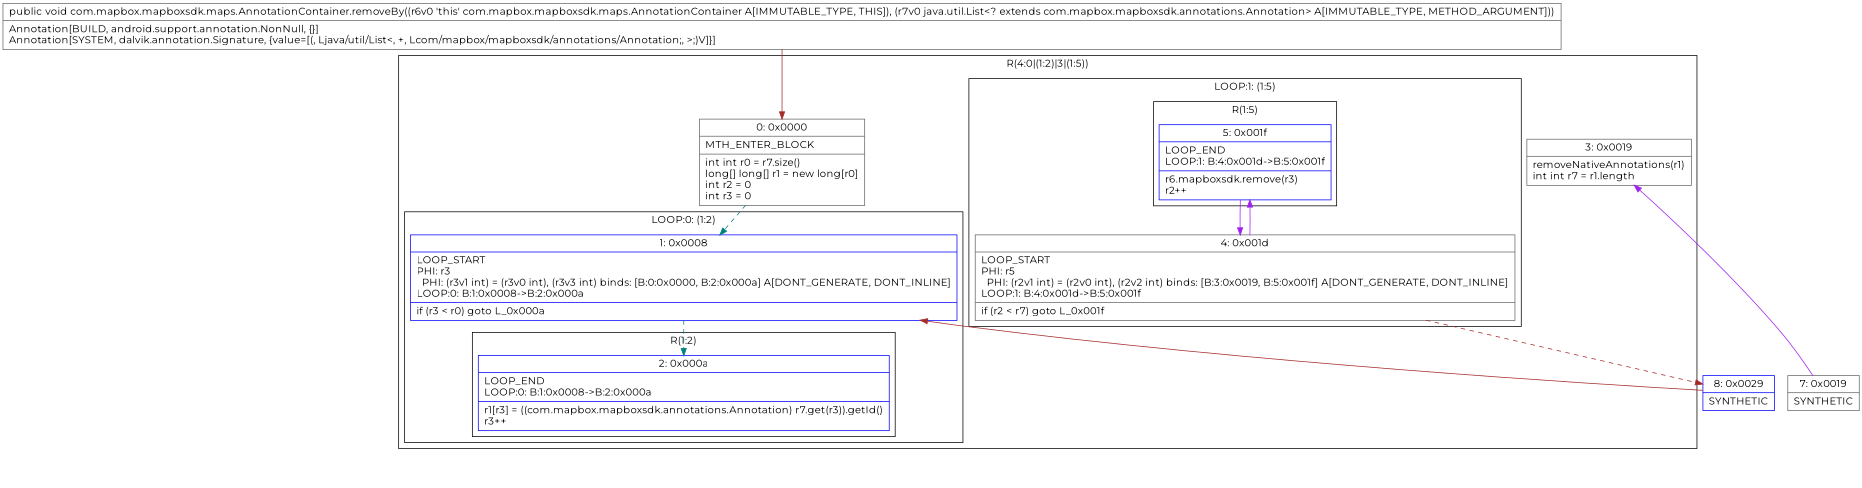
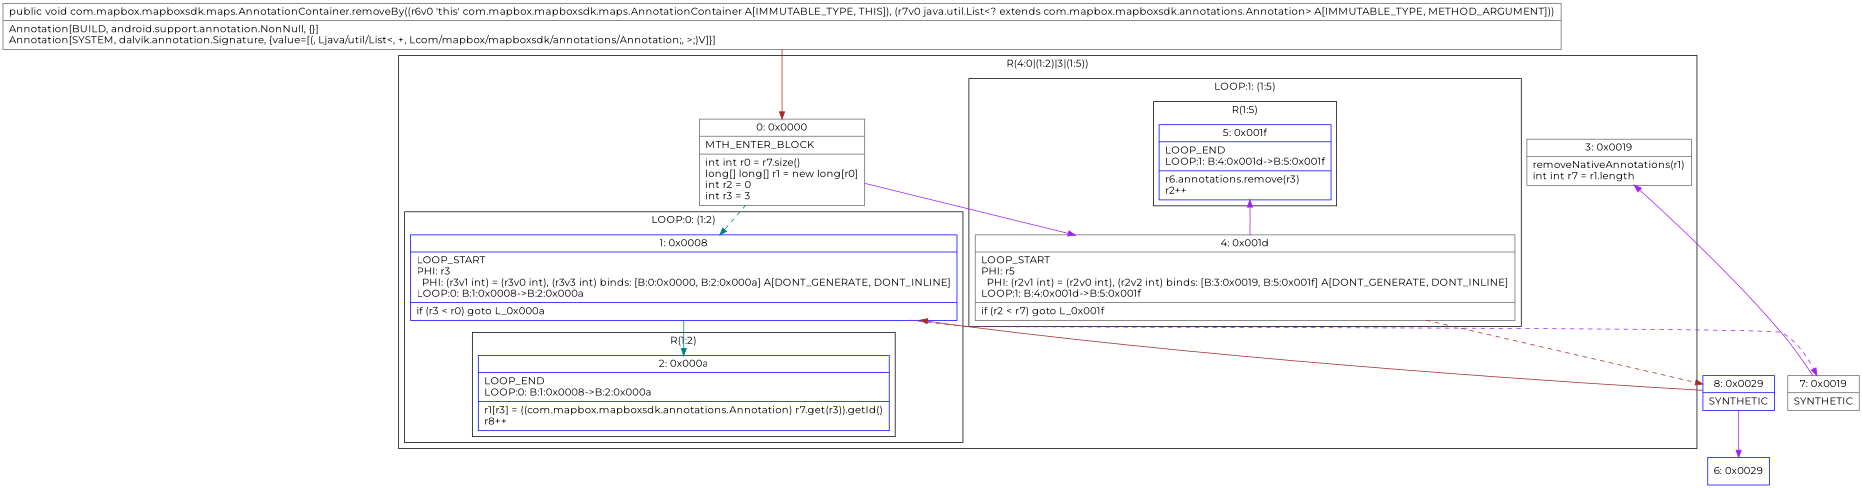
(1232, 179) -> (1232, 179)
(728, 196) -> (728, 196)
(1240, 214) -> (961, 207)
none -> (1531, 329)
(684, 337) -> (684, 337)
(496, 421) -> (496, 421)
none -> (1739, 471)
